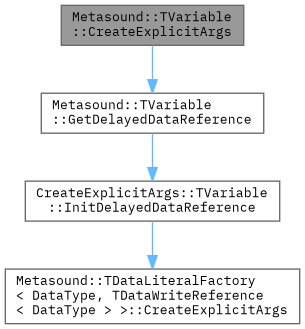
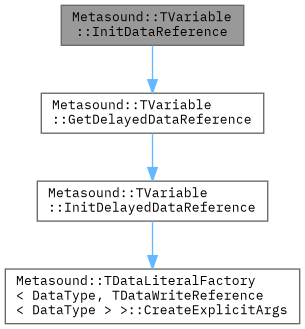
(153, 25) -> (153, 25)
(153, 201) -> (153, 201)
